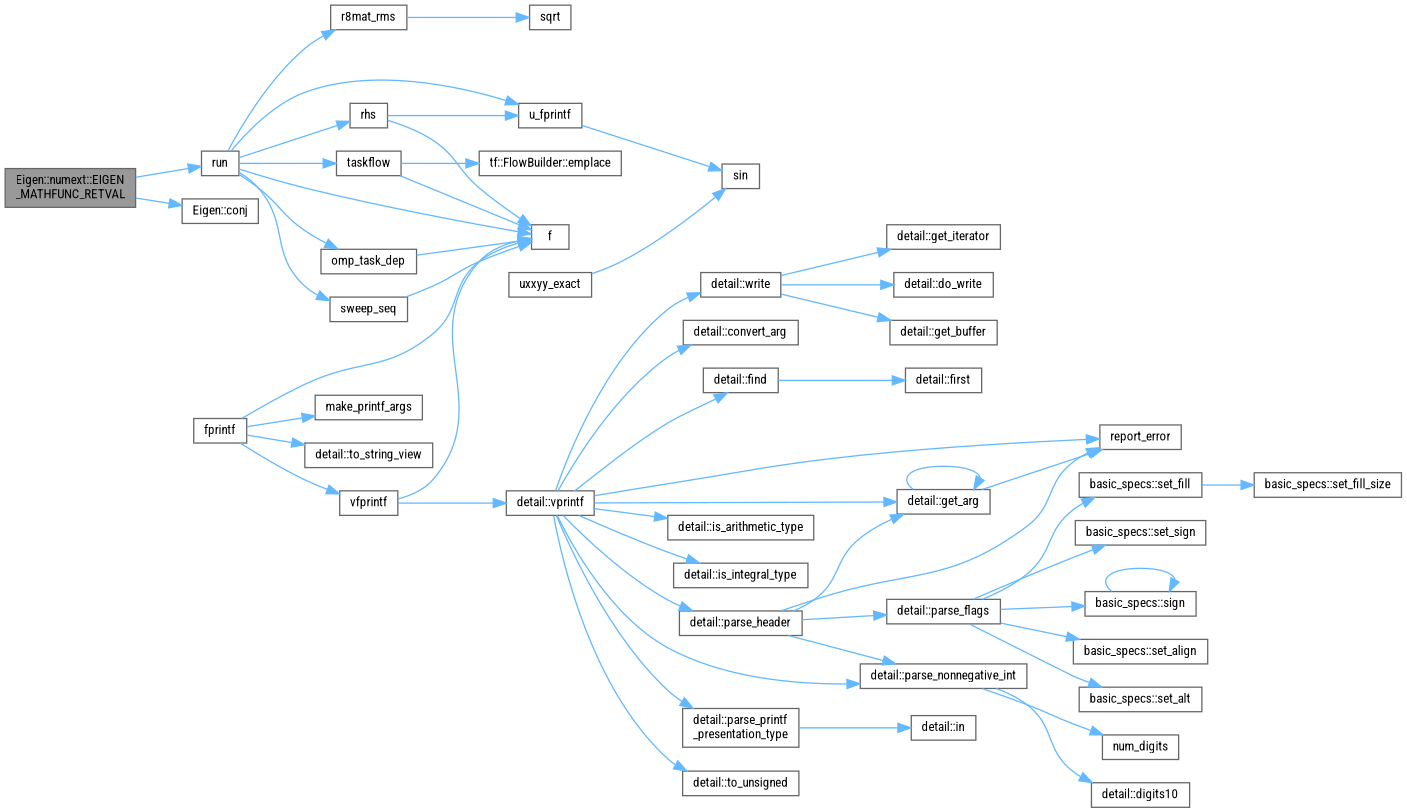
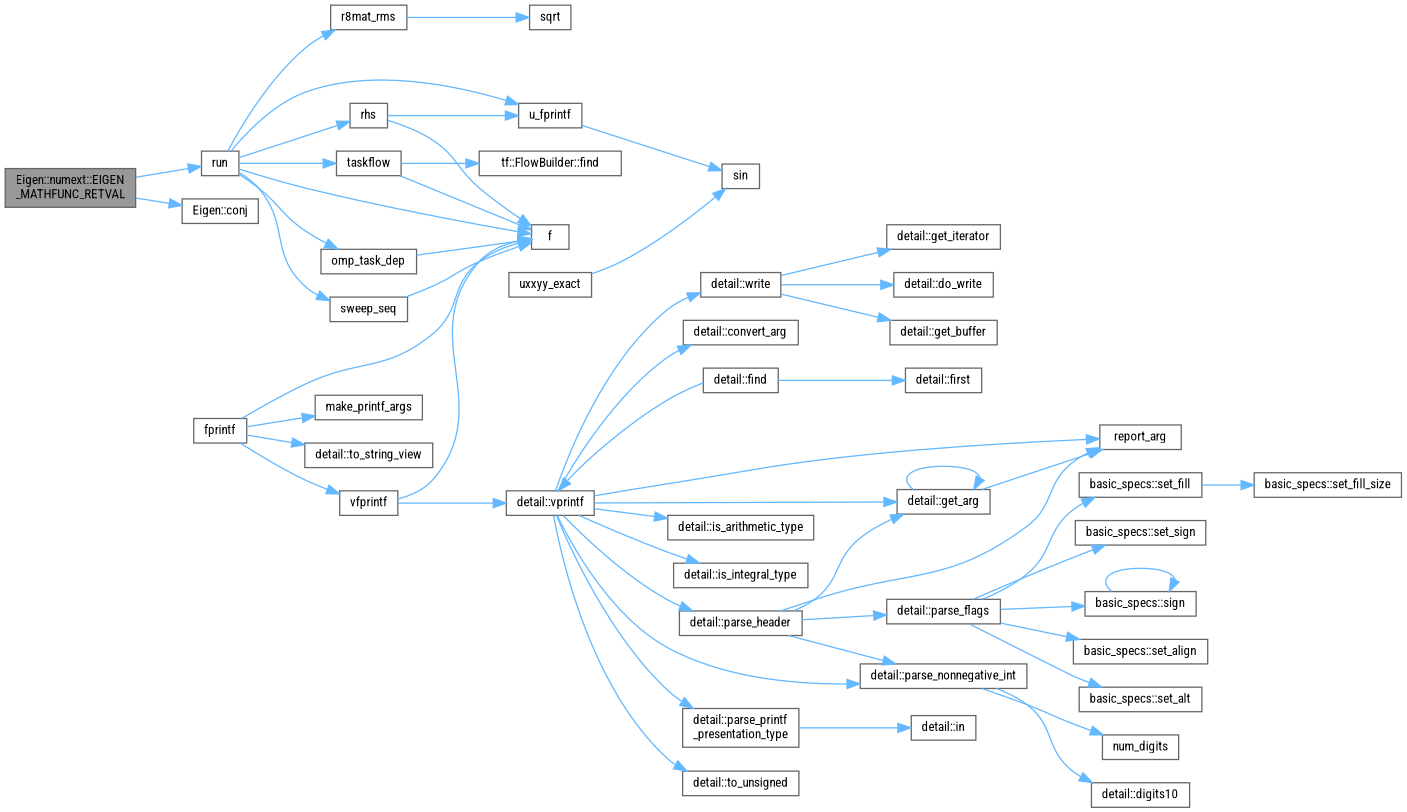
(550, 163) -> (550, 163)
(1141, 437) -> (1141, 437)
(642, 440) -> (631, 425)
